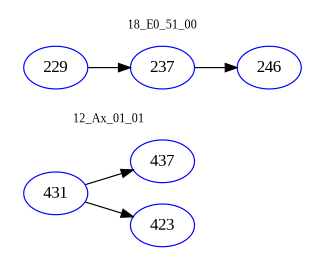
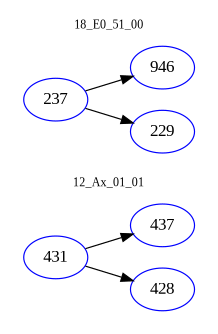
(103, 68) -> (104, 114)
(269, 68) -> (162, 68)
(162, 225) -> (162, 289)
